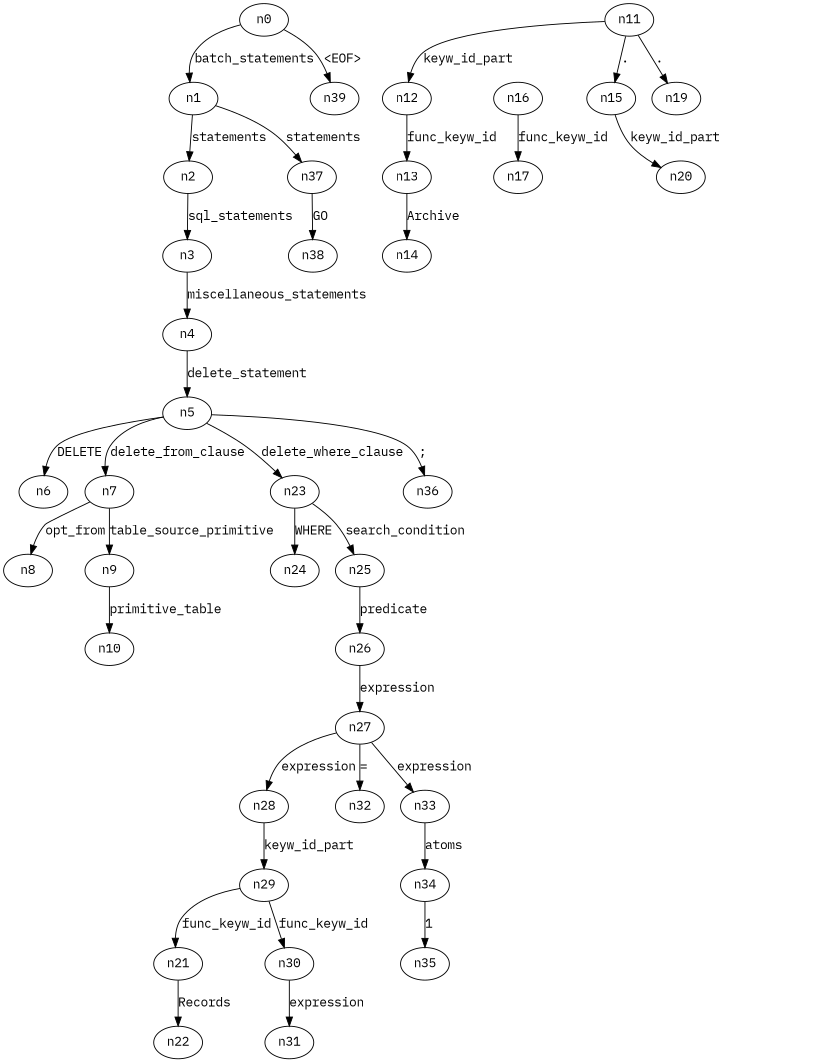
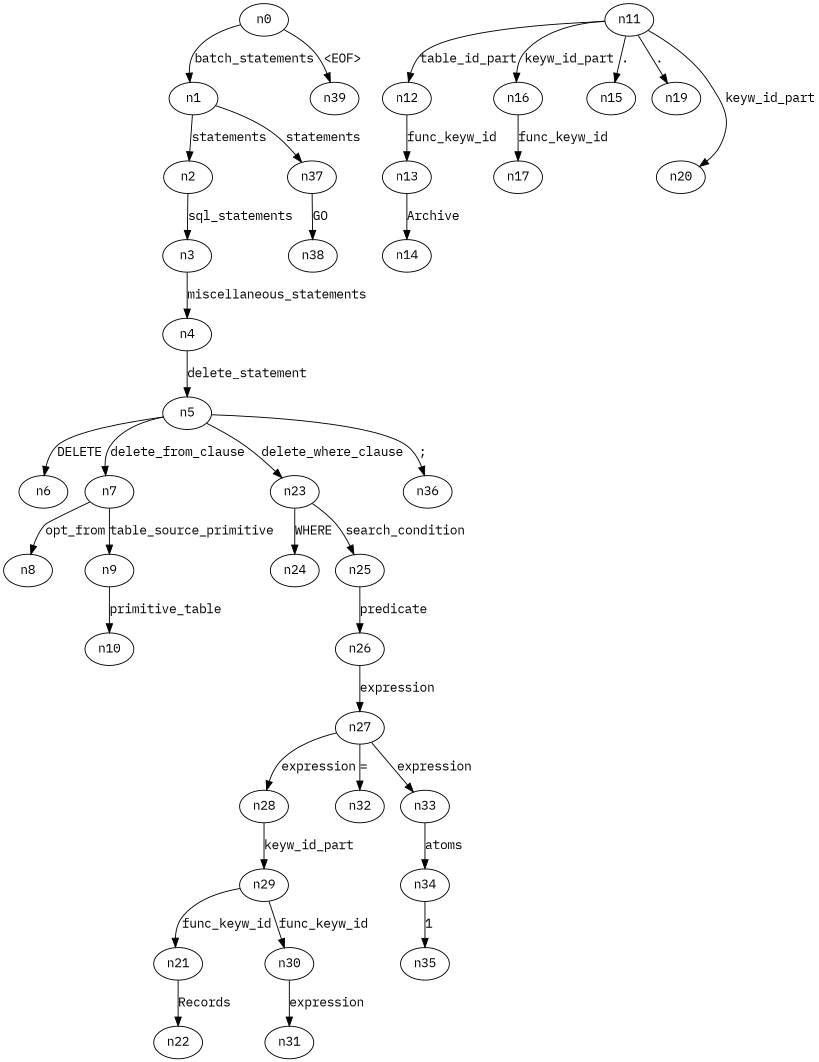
none -> (551, 33)
(468, 59) -> (468, 59)
(629, 143) -> (711, 86)
